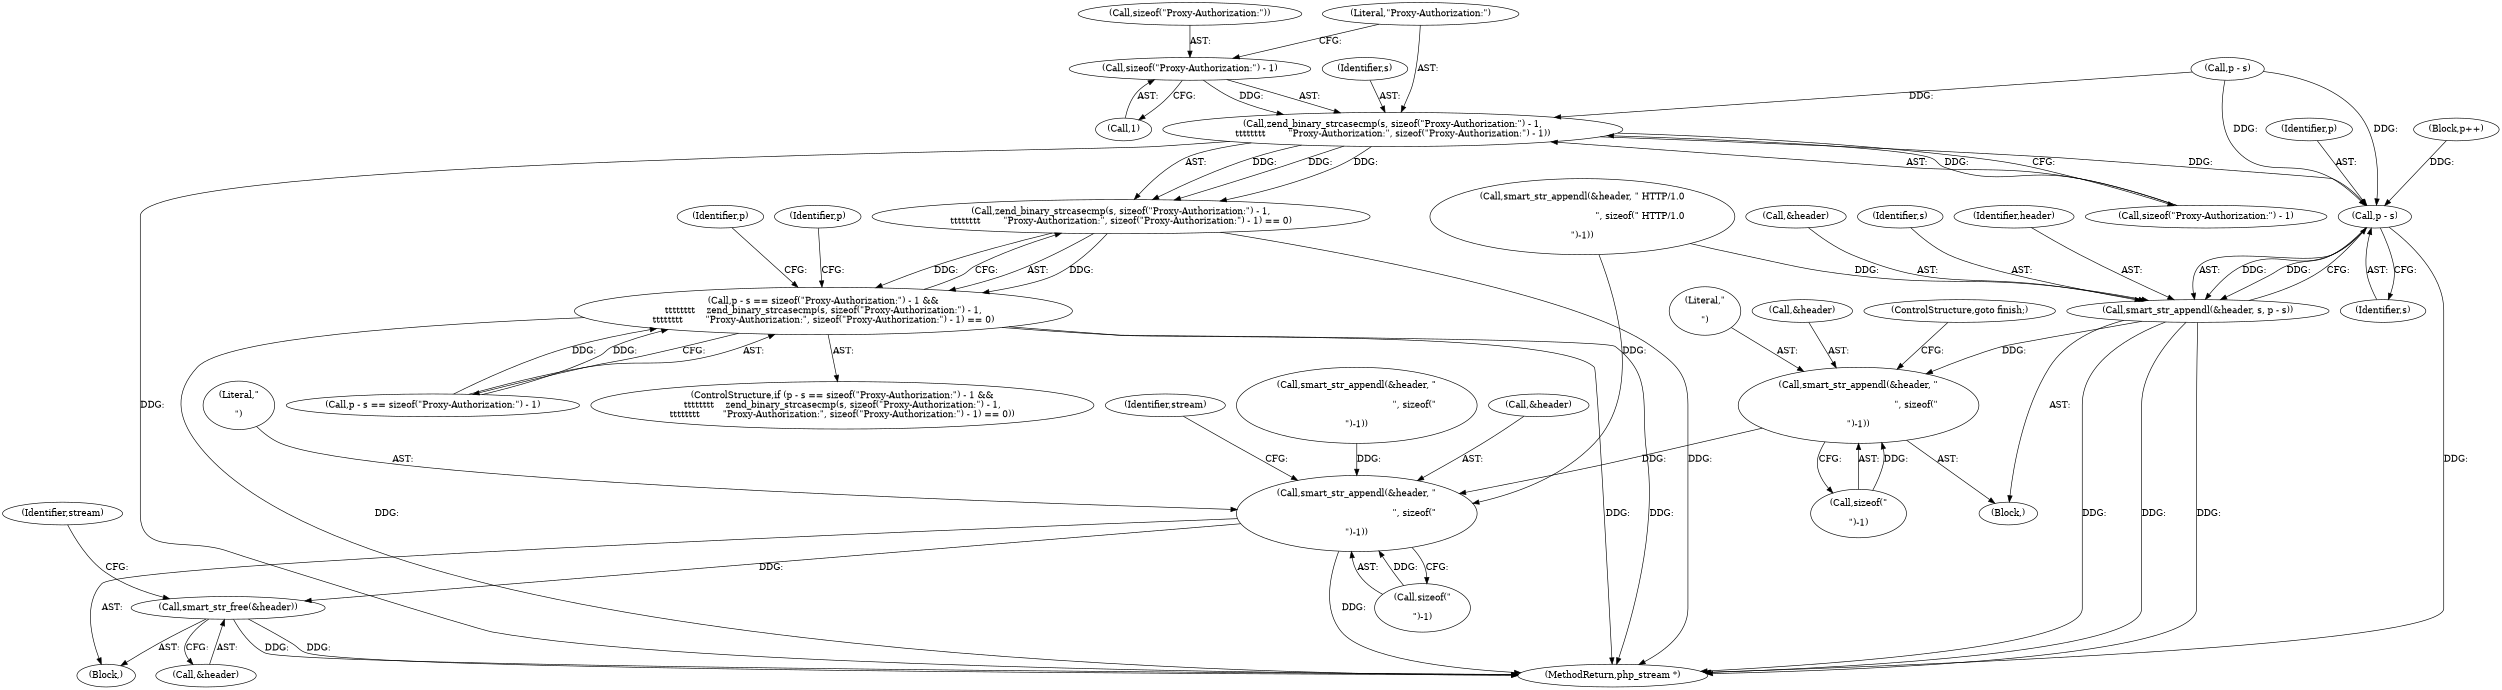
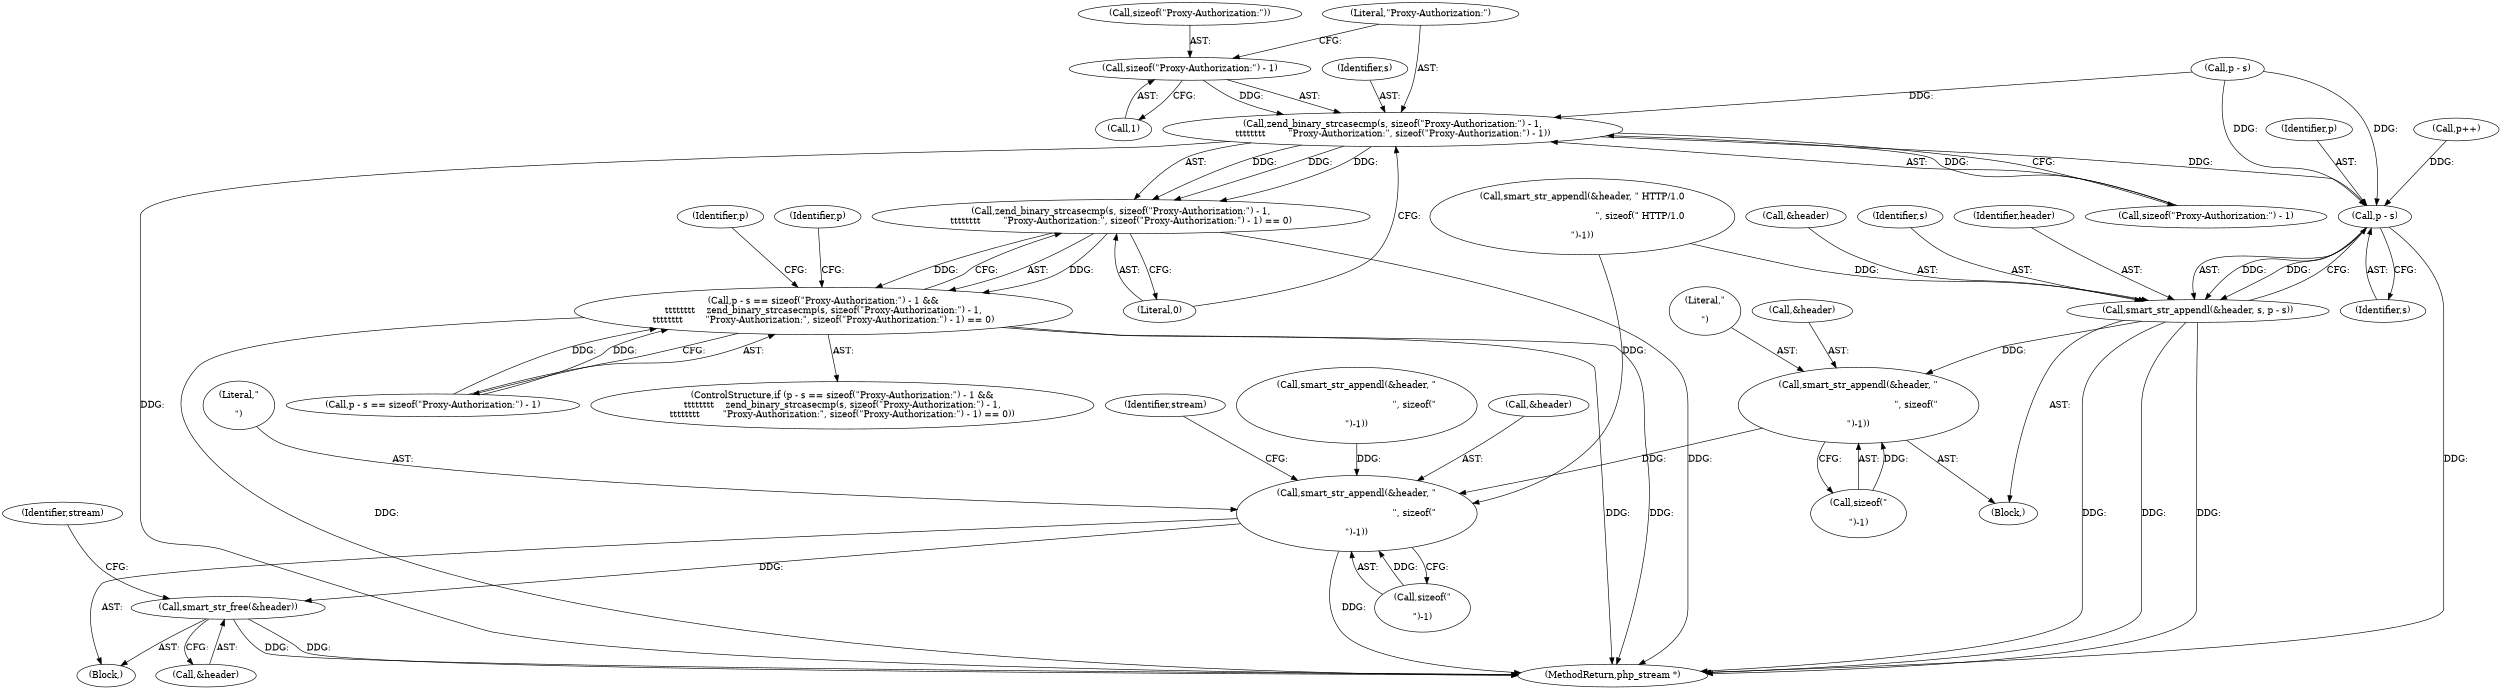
(2456, 129) -> (2456, 129)
none -> (1160, 311)
(1960, 311) -> none
